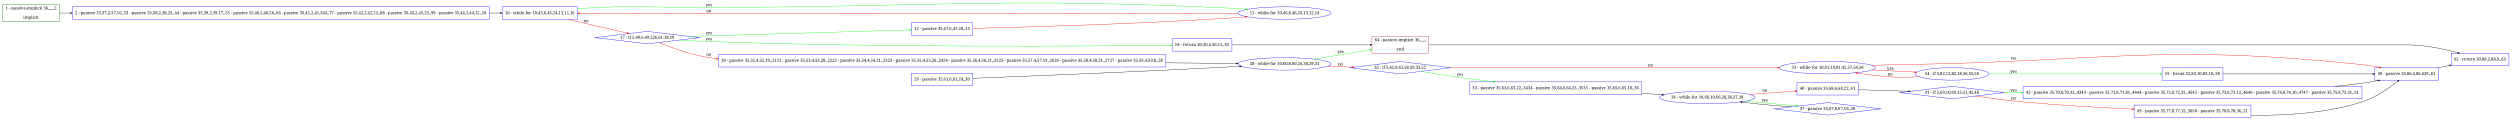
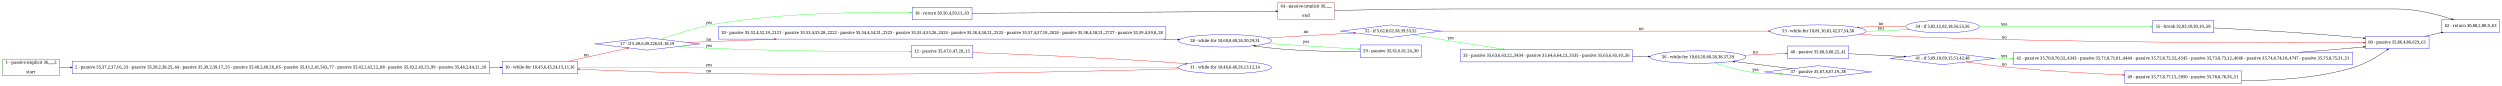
(31, 13) -> (31, 67)
(1342, 54) -> (1313, 46)
(1894, 71) -> (1887, 31)
